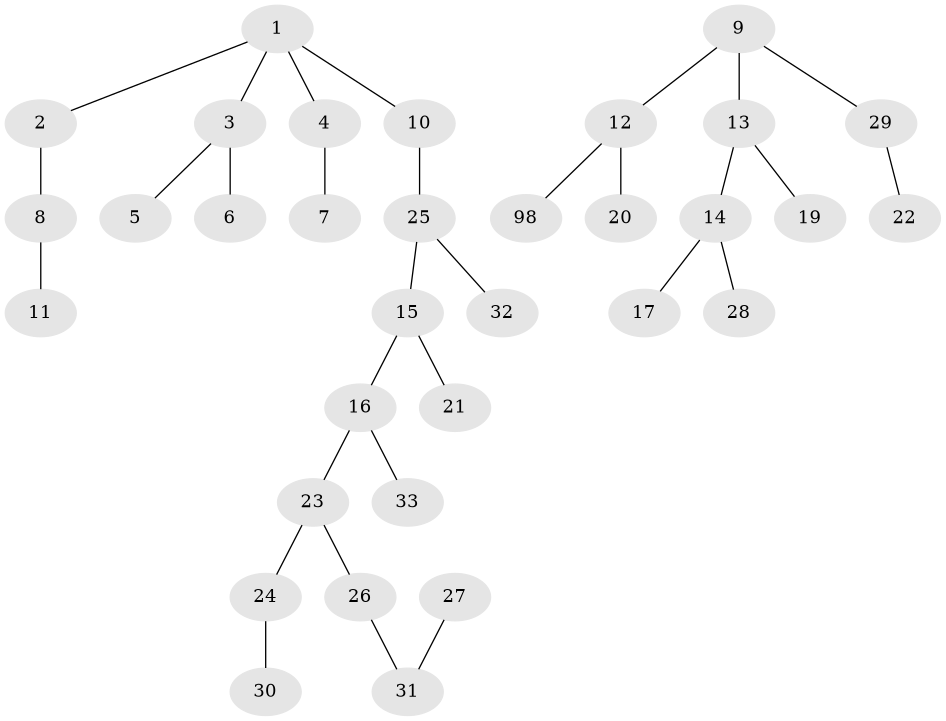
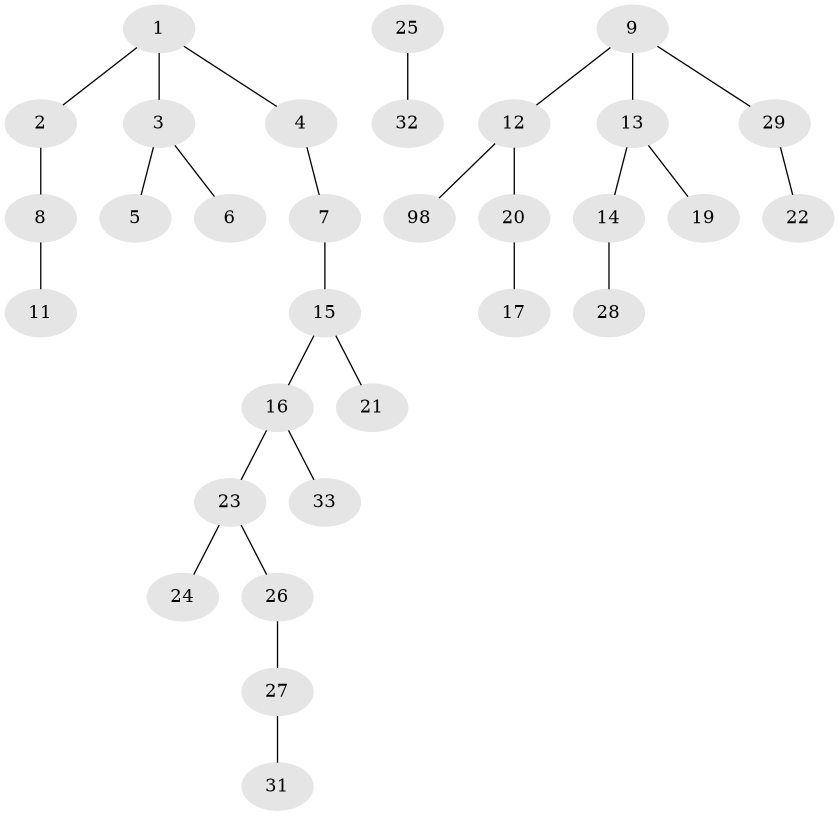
(420, 124) -> none
(414, 265) -> (325, 266)
(680, 266) -> (514, 266)
(384, 645) -> (278, 645)
(266, 692) -> none
